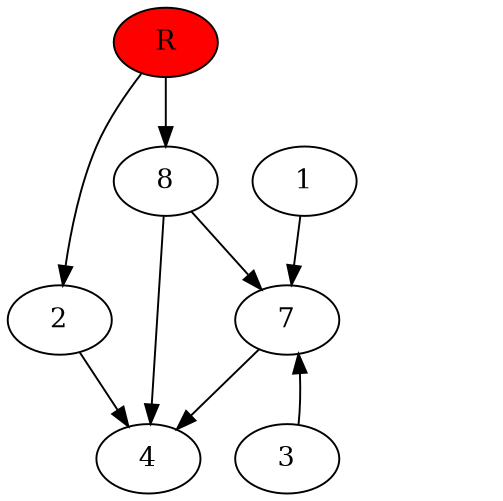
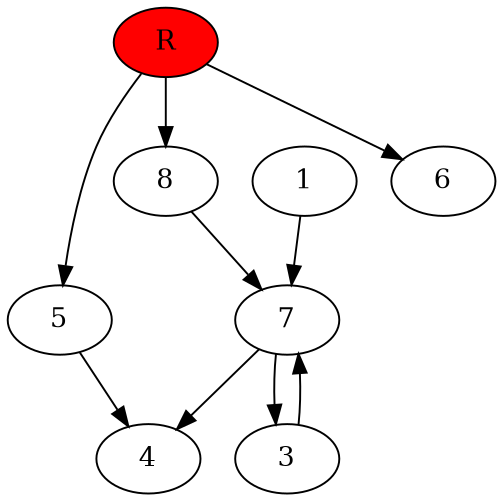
none -> (443, 181)
(158, 310) -> none
(60, 320) -> (60, 320)
none -> (274, 379)
